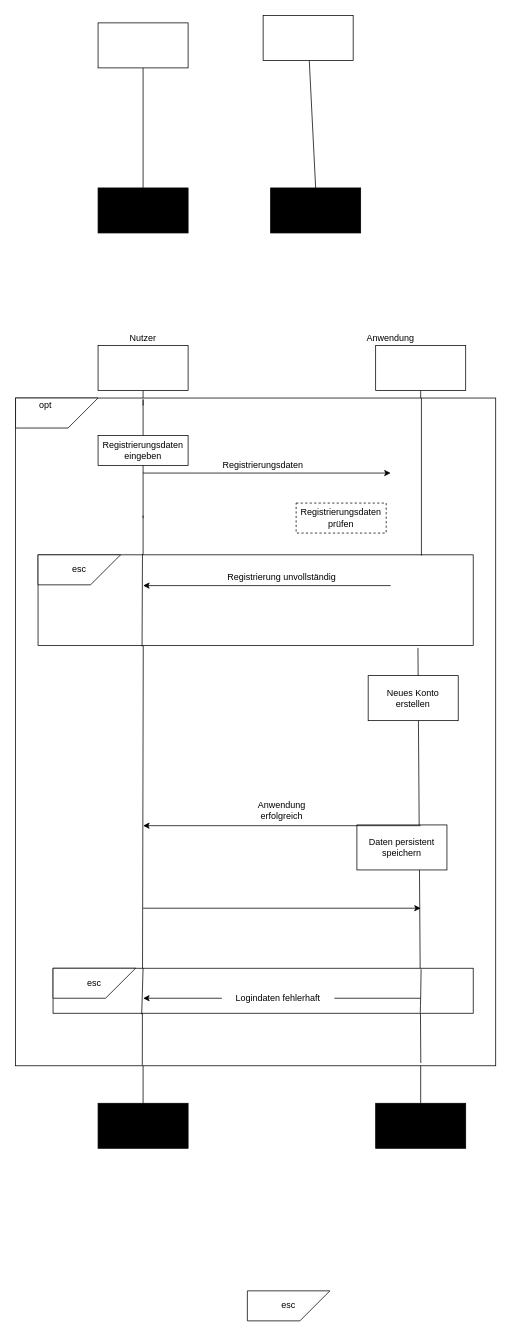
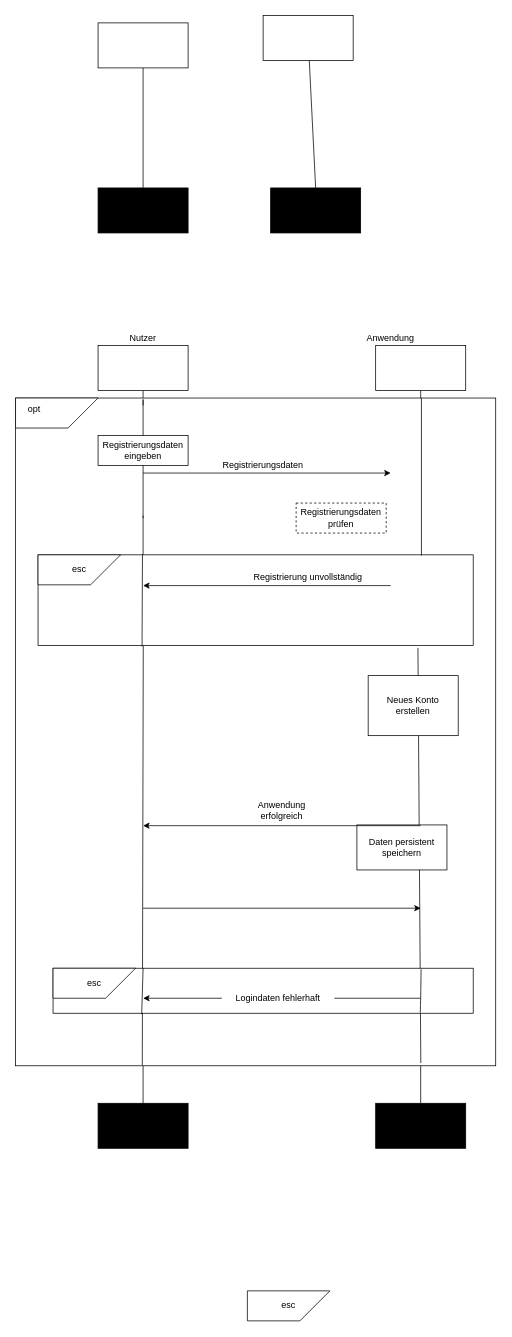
(45, 405) -> (34, 409)
(282, 577) -> (308, 577)
(413, 698) -> (413, 705)
